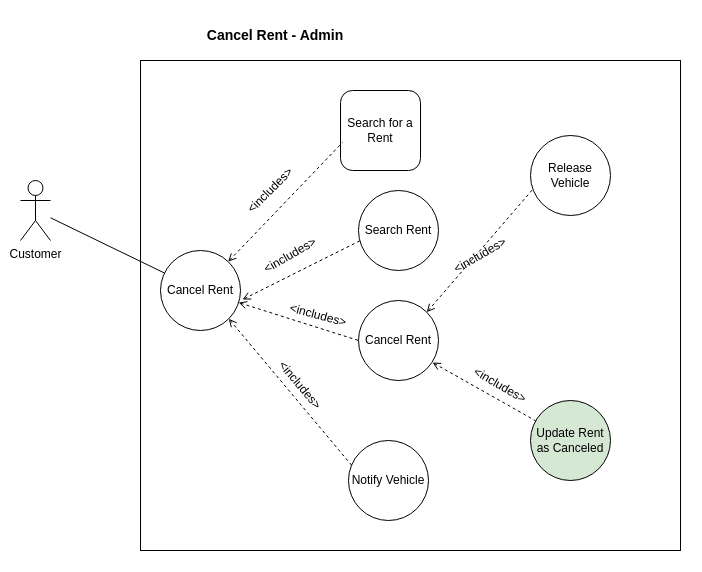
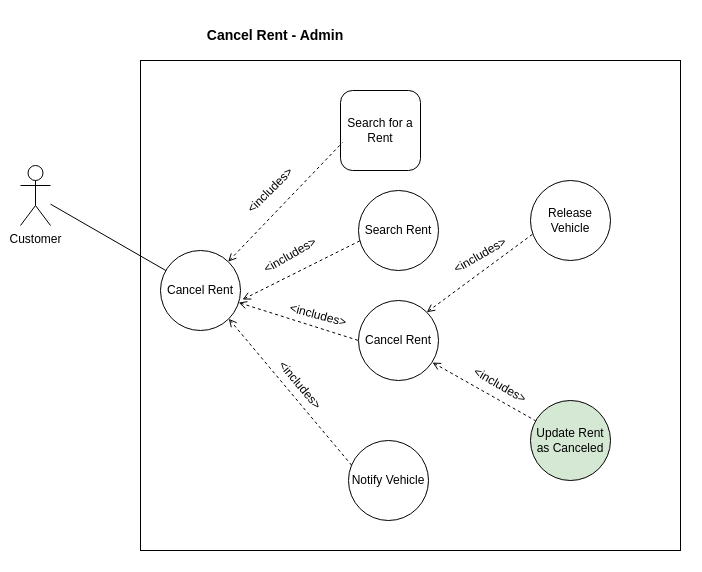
(571, 176) -> (571, 221)
(36, 211) -> (36, 196)
